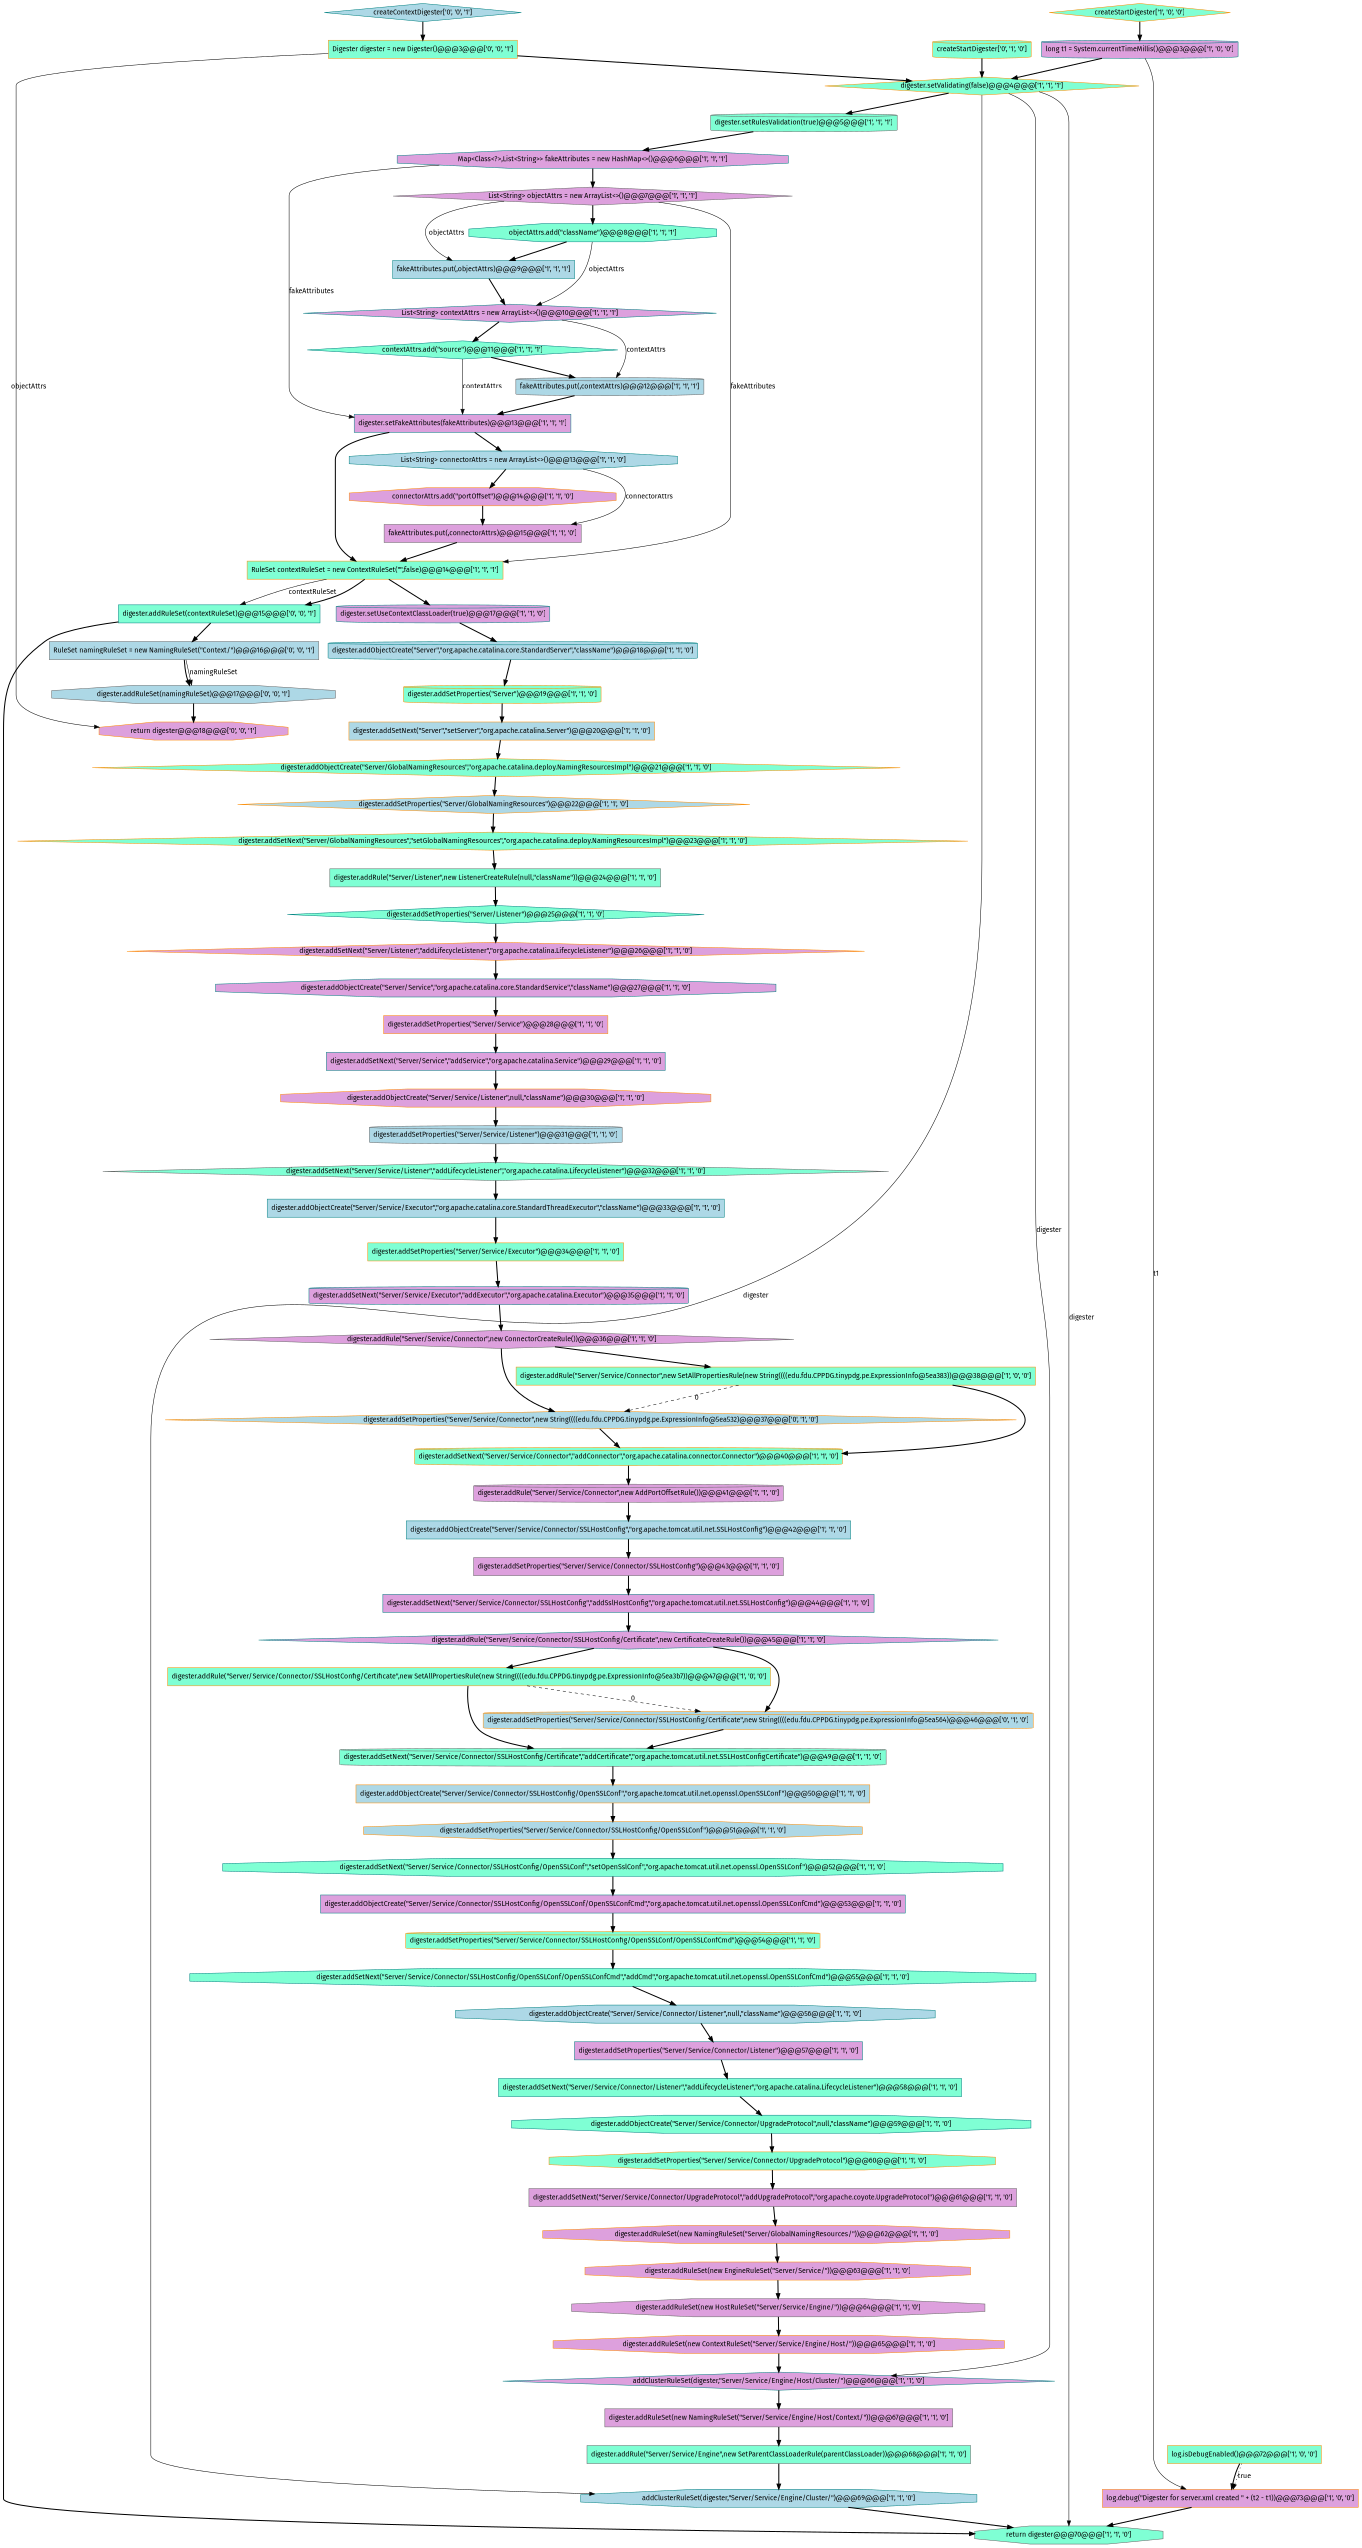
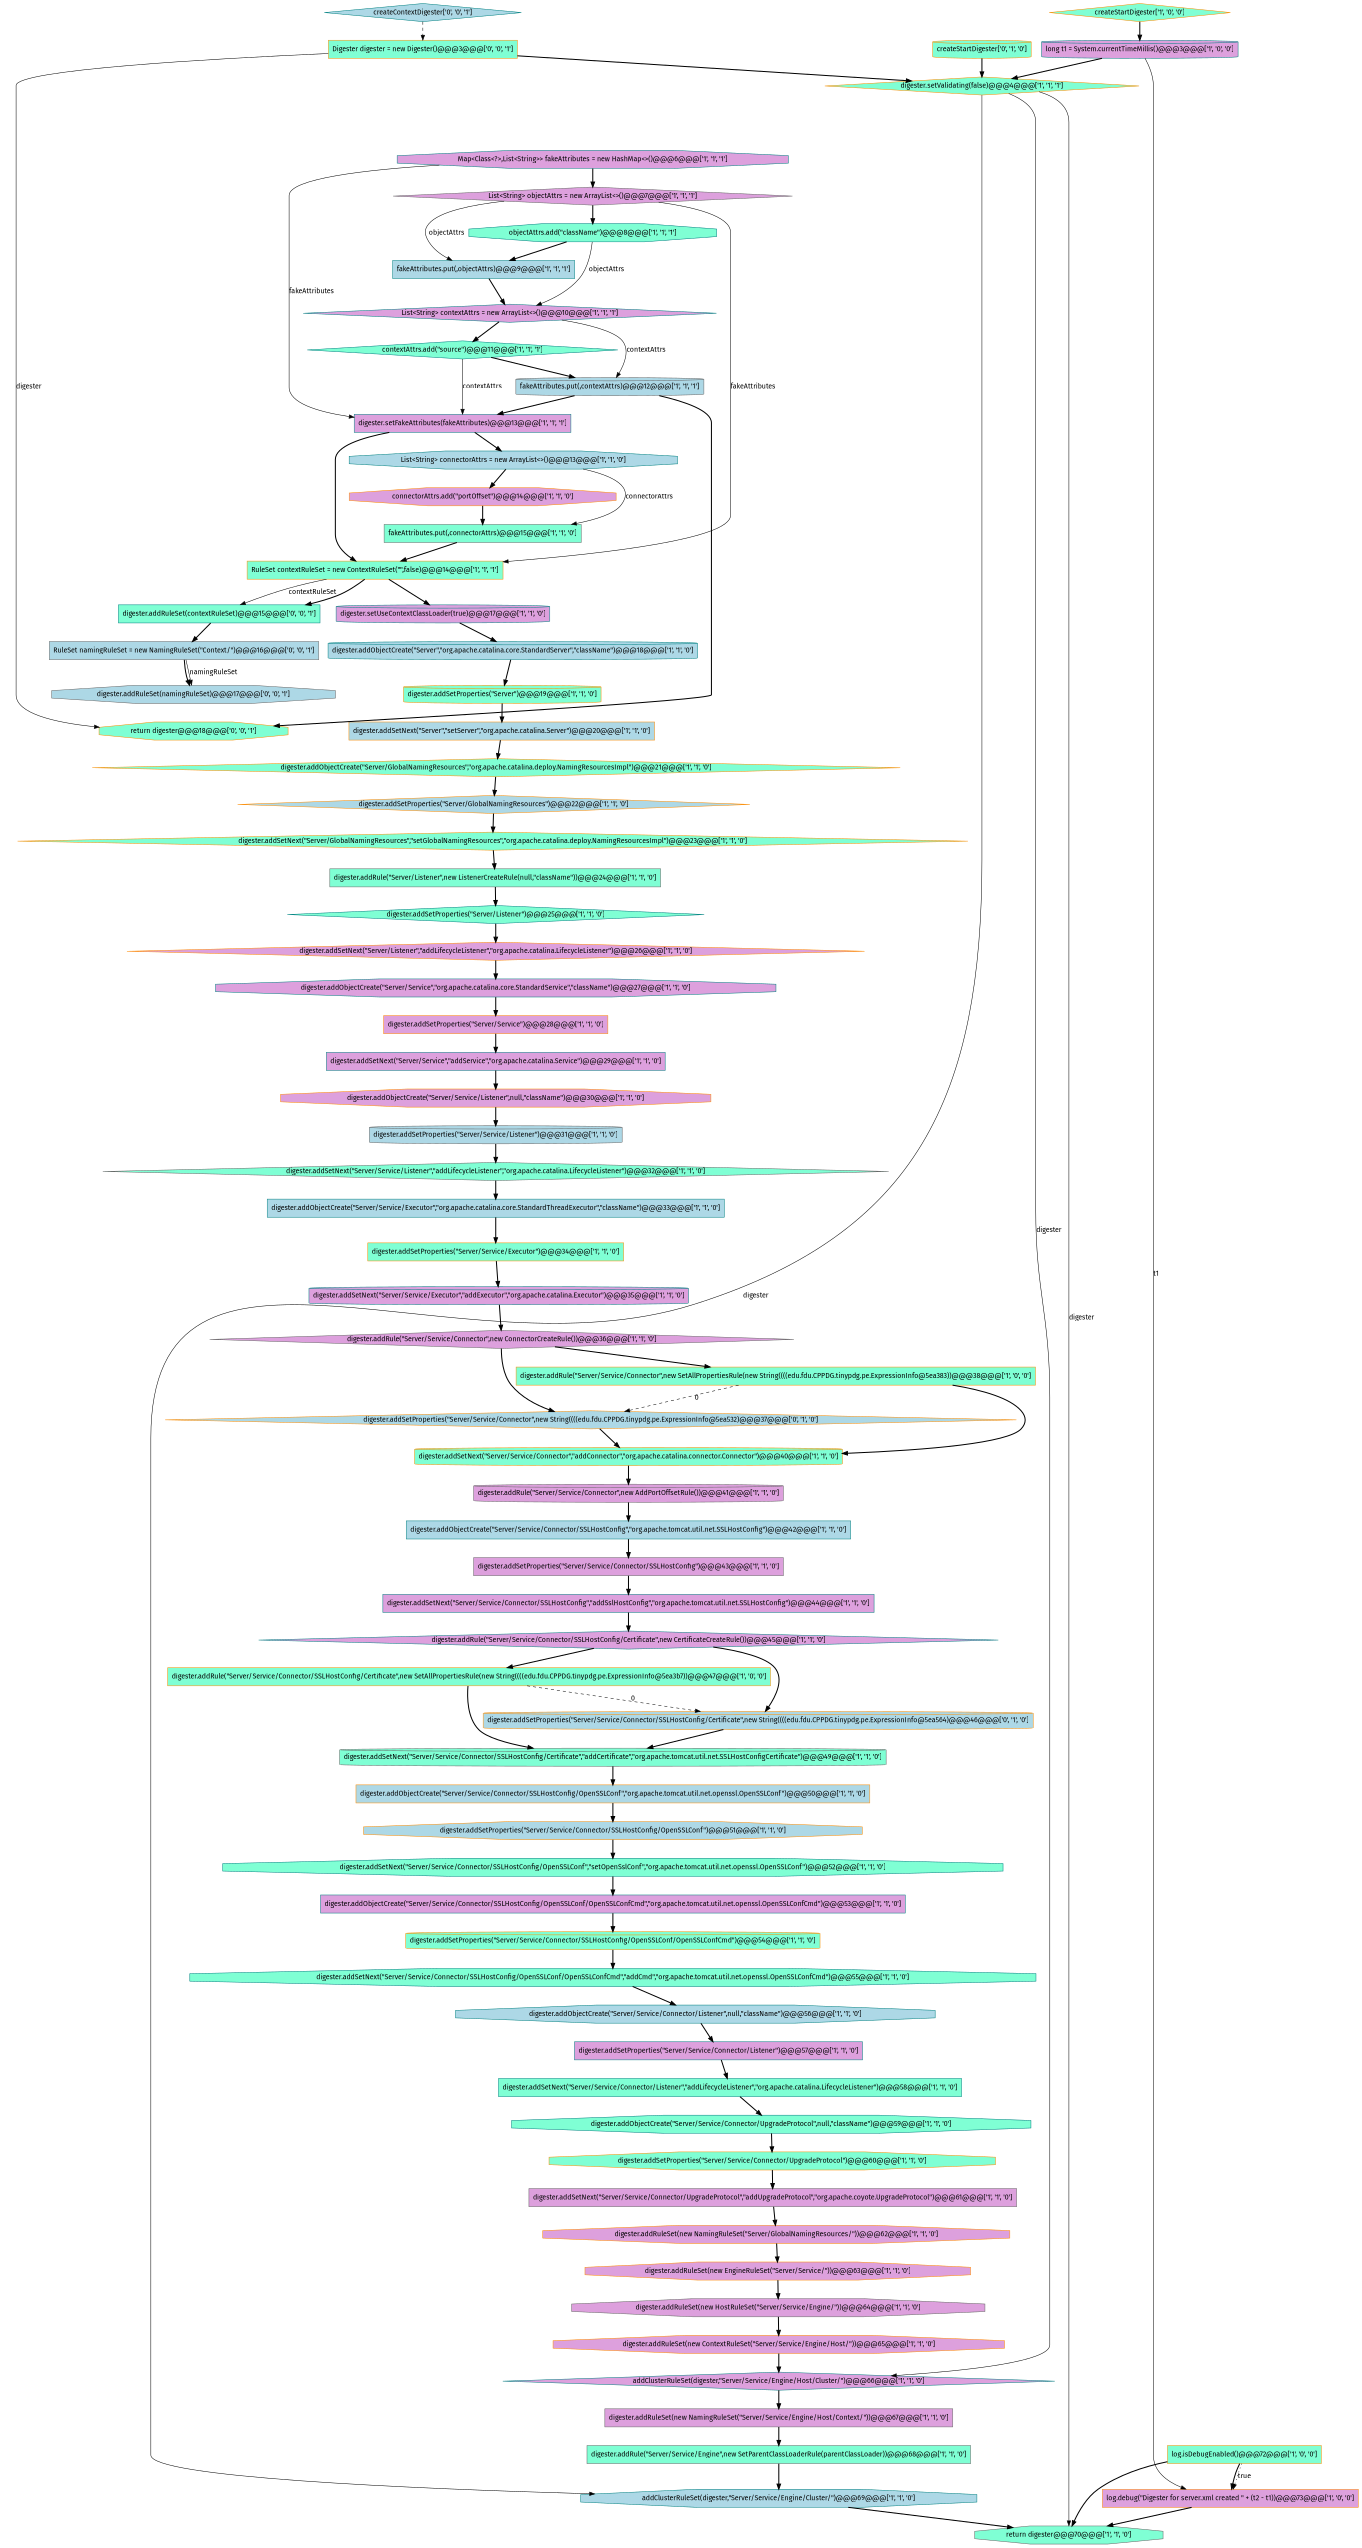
(423, 28) -> (423, 28)
(804, 123) -> none
(29, 387) -> (29, 387)
(483, 533) -> (483, 533)
(194, 710) -> (662, 701)
(194, 731) -> (194, 731)
(4, 2008) -> (1113, 2480)
